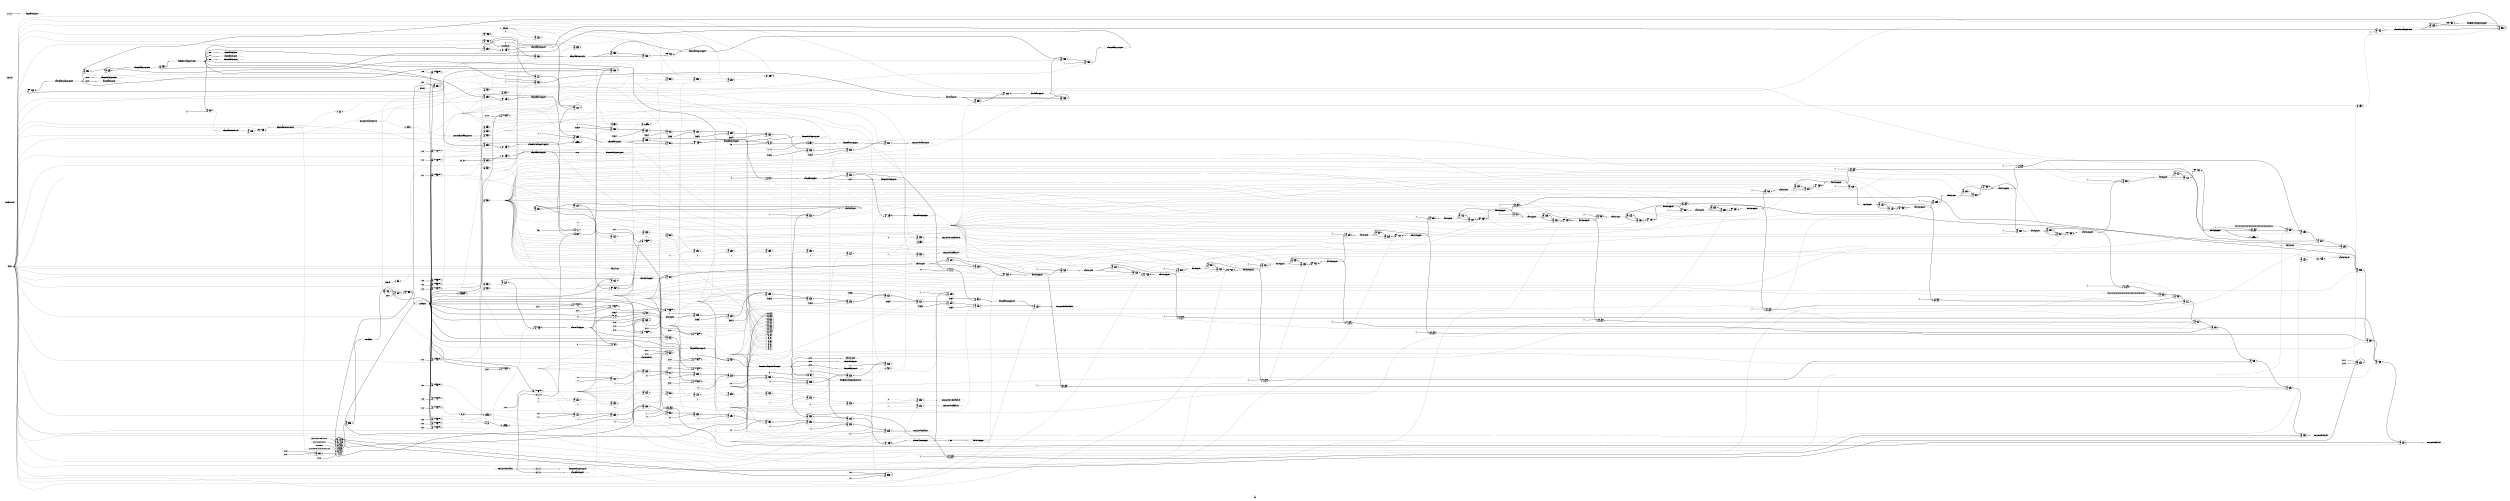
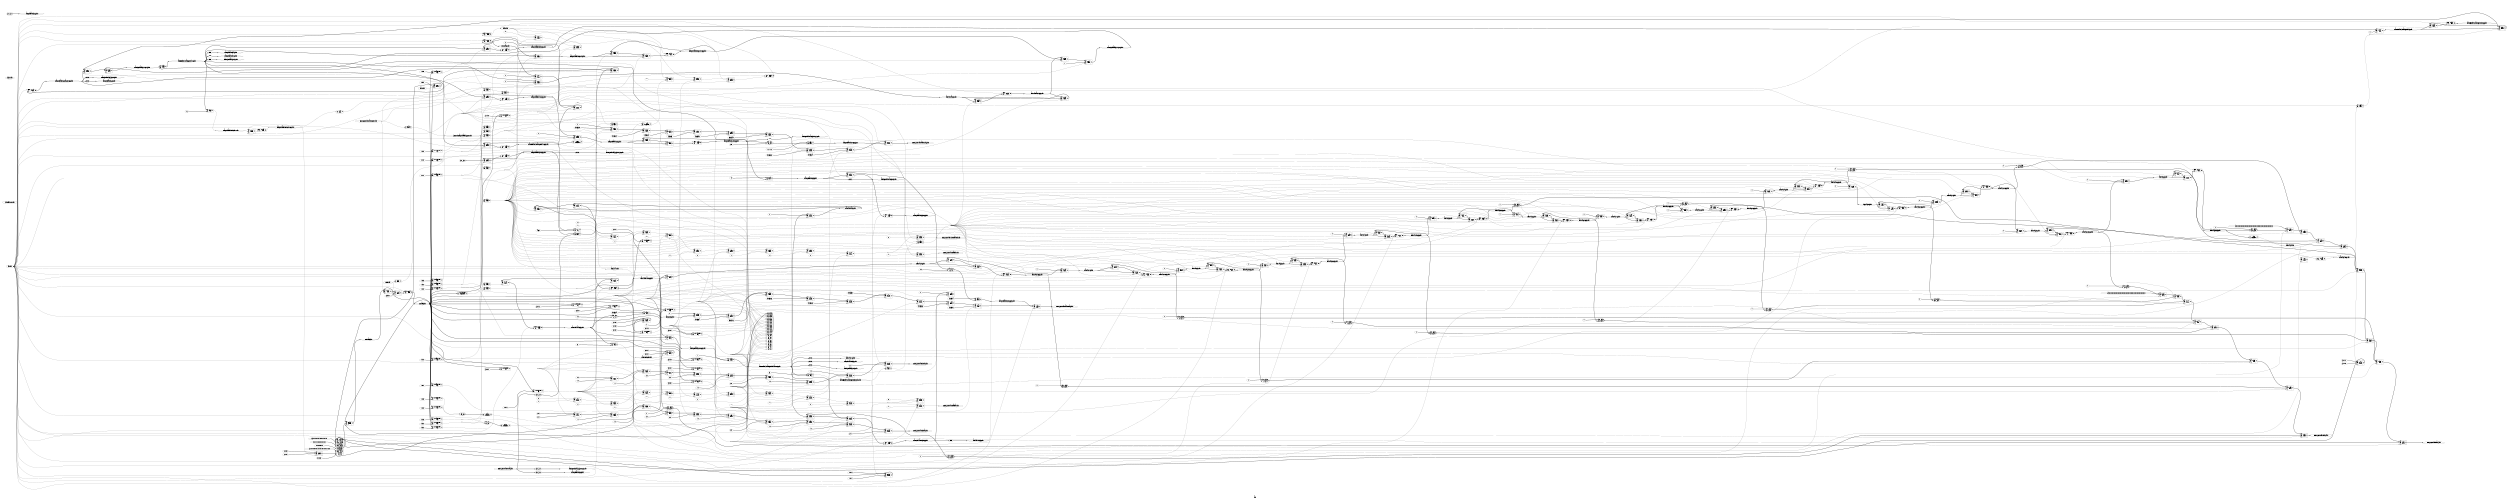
(888, 302) -> none
none -> (921, 364)
(951, 400) -> none
